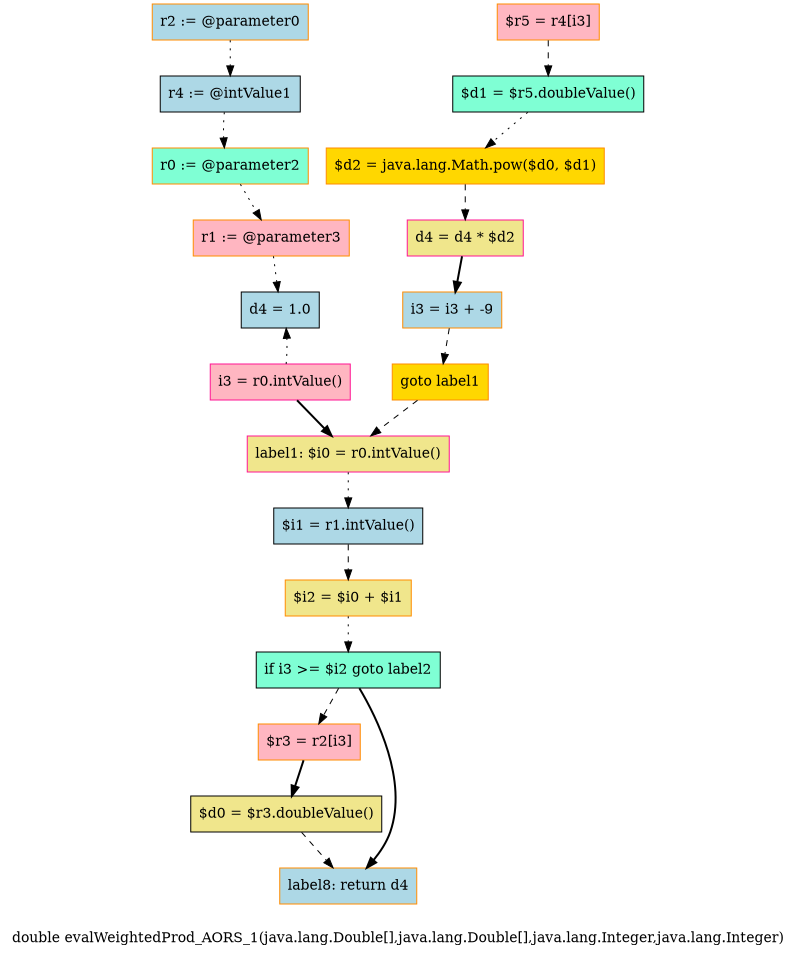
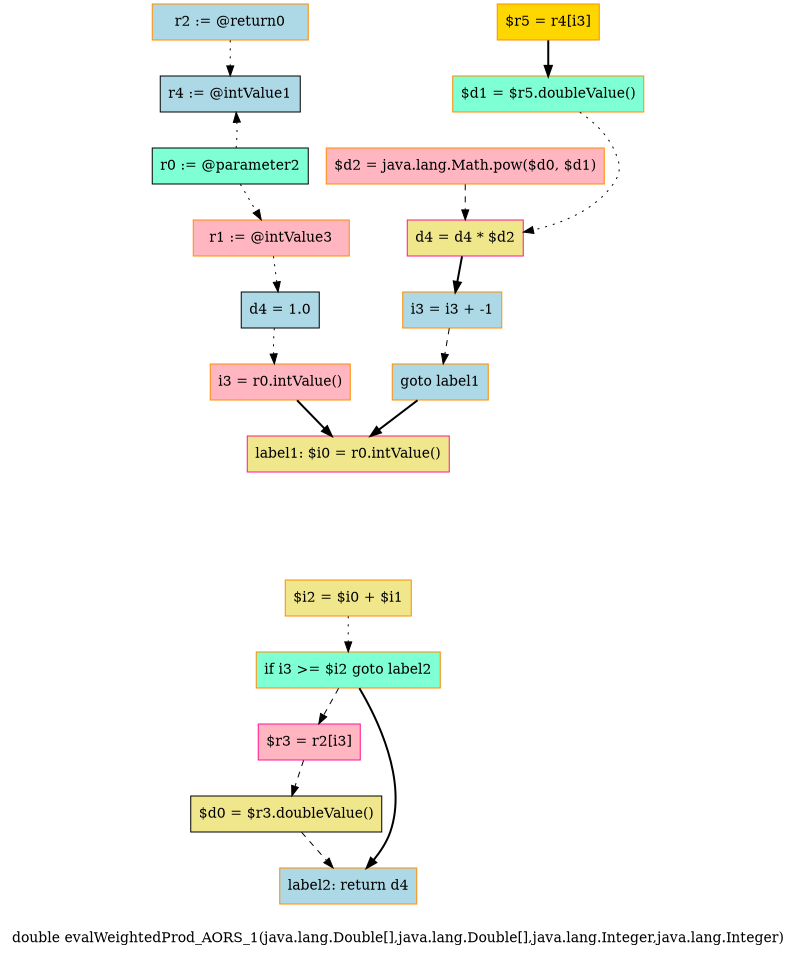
(230, 22) -> (230, 22)
(548, 22) -> (548, 22)
(548, 53) -> (548, 53)
(548, 94) -> (548, 94)
(224, 125) -> (237, 135)
(511, 127) -> (611, 186)
(230, 166) -> (230, 166)
(465, 166) -> (465, 166)
(271, 238) -> (271, 238)
(452, 310) -> (452, 310)
(287, 351) -> (274, 341)
(280, 382) -> (280, 382)
(440, 382) -> (440, 382)
(398, 415) -> (398, 415)
(348, 526) -> none
(348, 670) -> (348, 670)
(309, 742) -> (309, 742)
(299, 773) -> (299, 773)
(348, 886) -> (348, 886)
